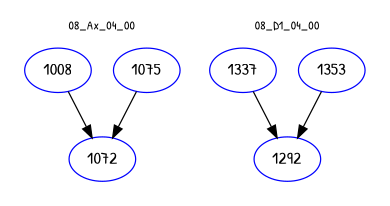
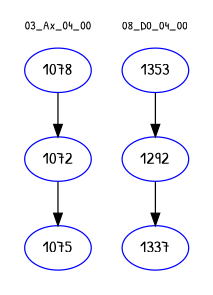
(102, 27) -> (59, 27)
(287, 27) -> (155, 27)
(58, 70) -> (58, 70)
(127, 109) -> (58, 197)
(262, 109) -> (155, 197)
